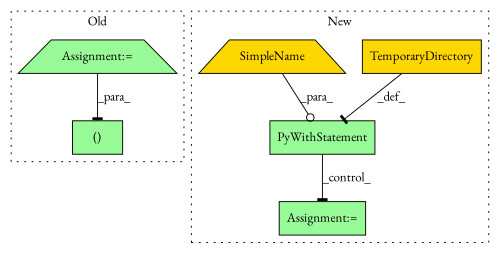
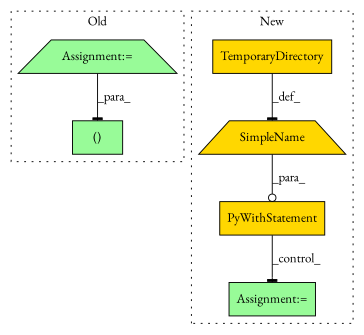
(374, 96) -> (272, 95)
(322, 138) -> (272, 218)
